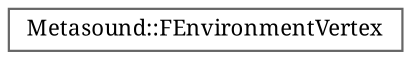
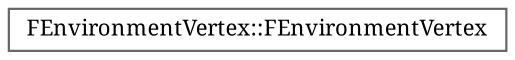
(206, 30) -> (258, 30)
